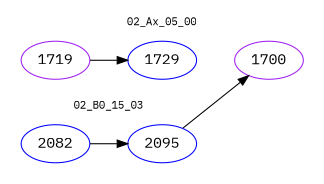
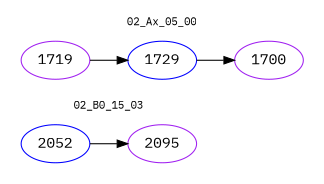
(212, 105) -> (210, 60)
(55, 144) -> (55, 144)
(162, 144) -> (162, 144)
